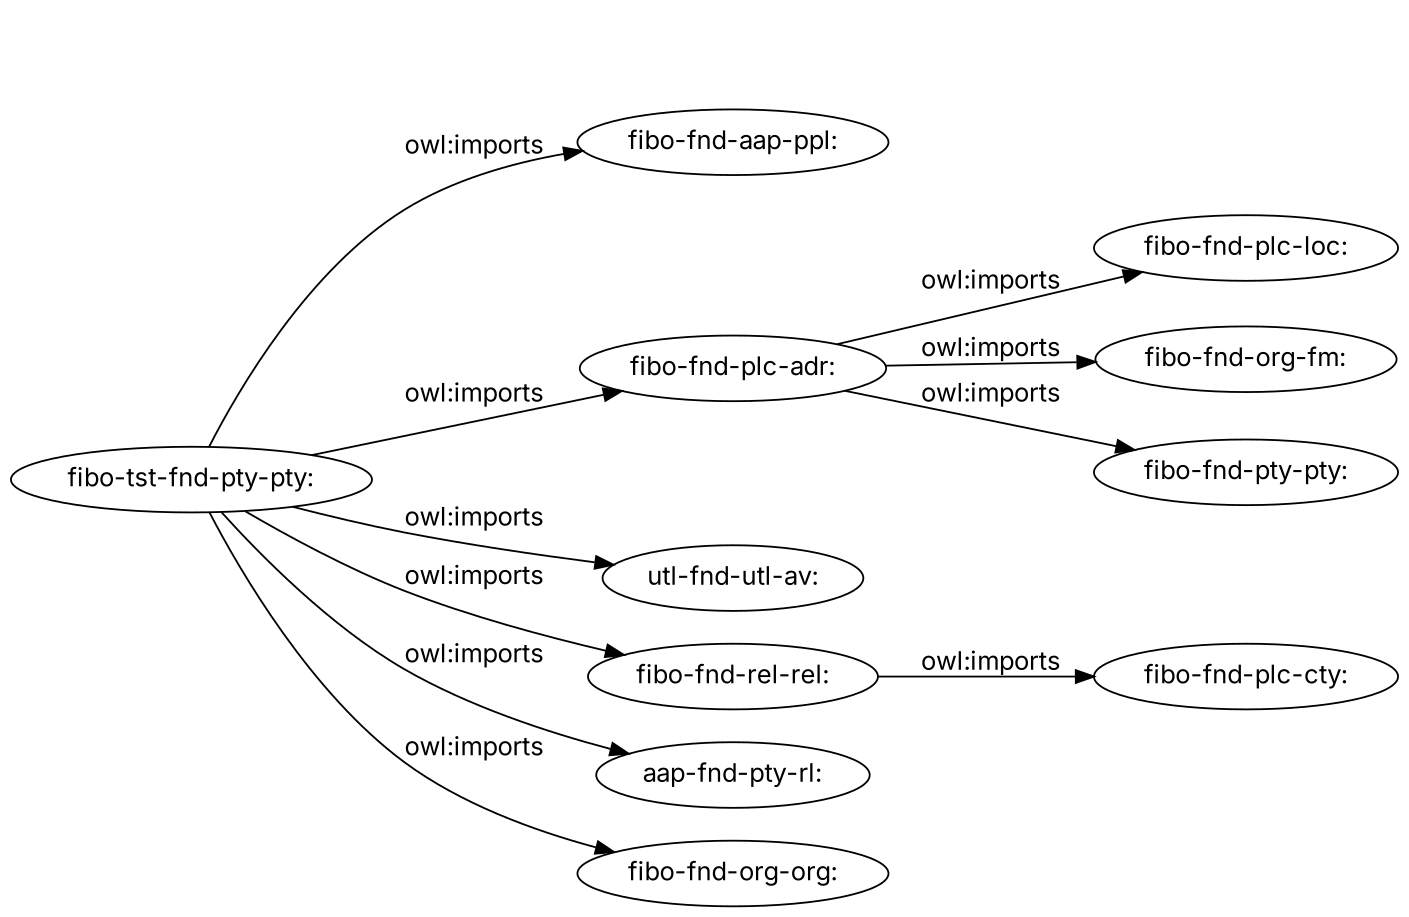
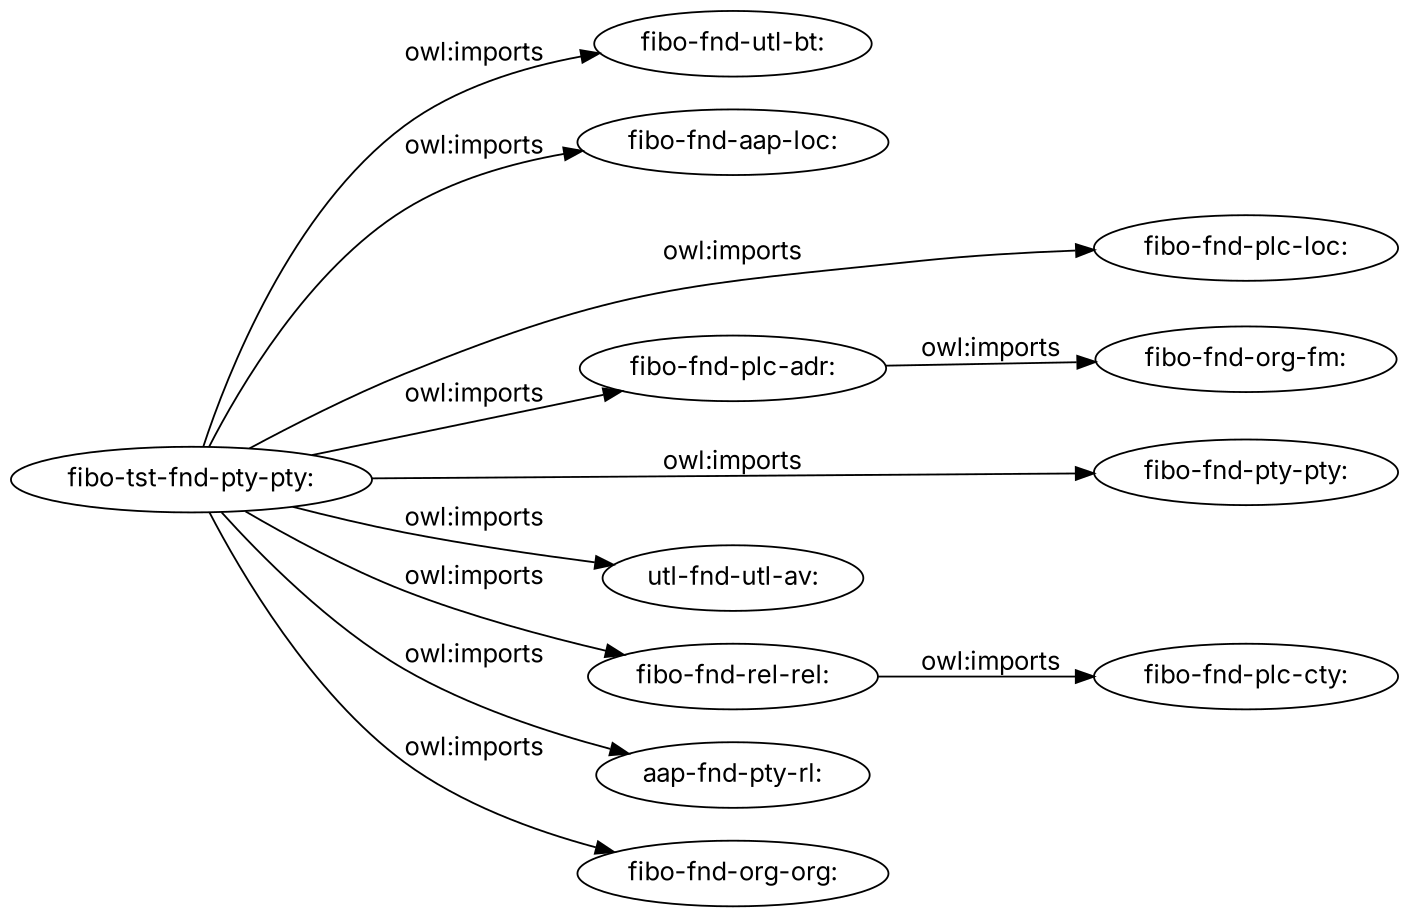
none -> (733, 44)
(733, 142) -> (733, 142)
(981, 310) -> (649, 295)
(981, 419) -> (724, 476)
